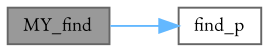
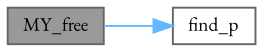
(59, 26) -> (56, 26)
